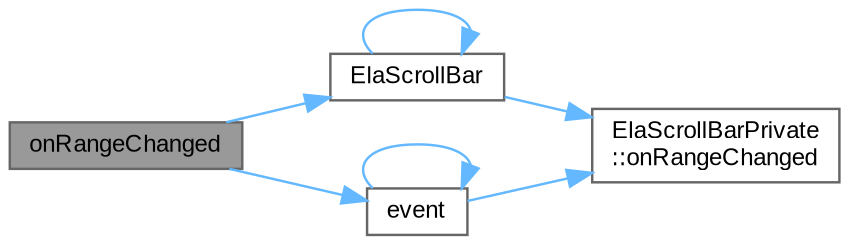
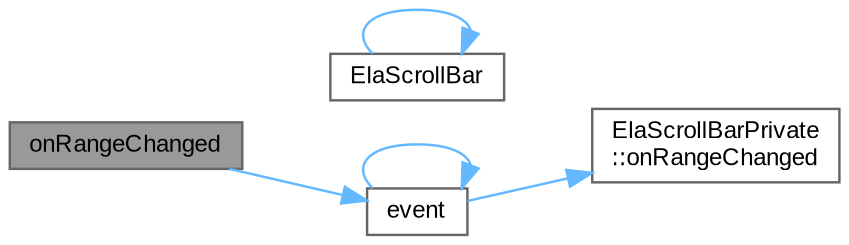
(536, 104) -> none
(266, 113) -> none
